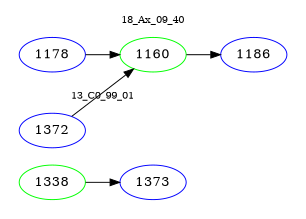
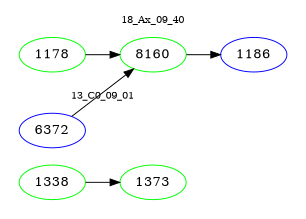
(52, 55) -> (52, 55)
(153, 55) -> (153, 55)
(103, 96) -> (103, 96)
(52, 131) -> (52, 131)
(153, 182) -> (153, 182)
